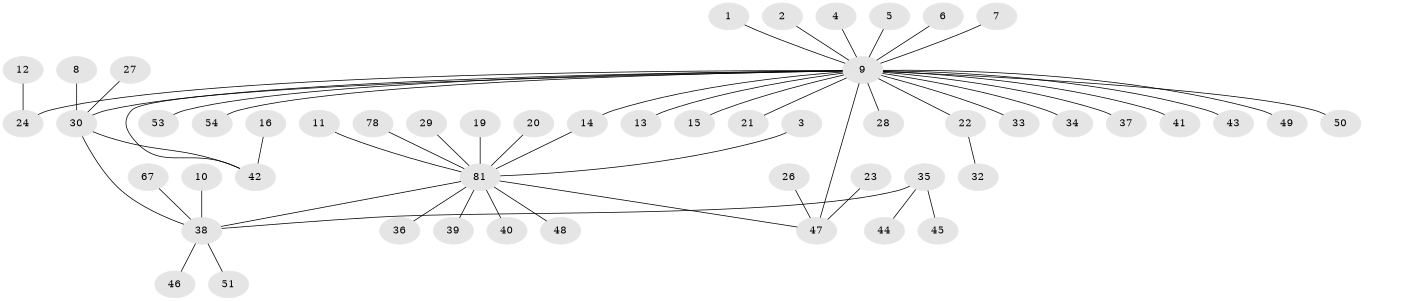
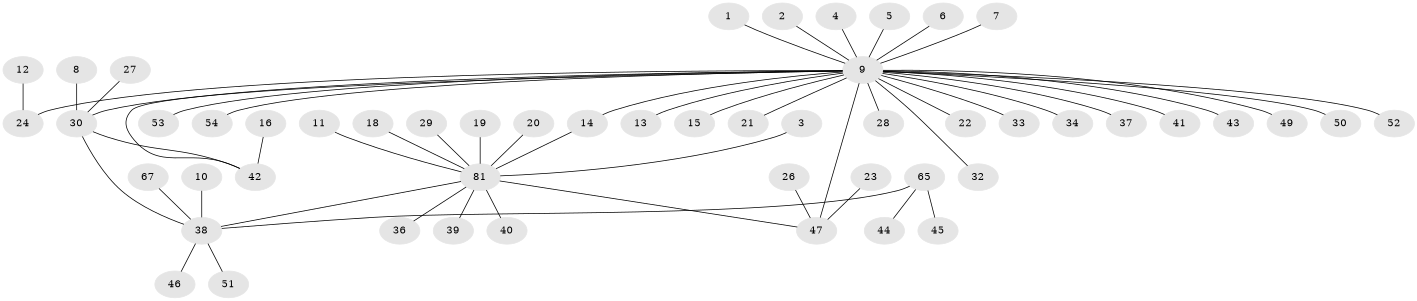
(373, 124) -> (373, 124)
none -> (1394, 124)
(972, 150) -> (923, 122)
(925, 177) -> (925, 177)
(561, 231) -> none
